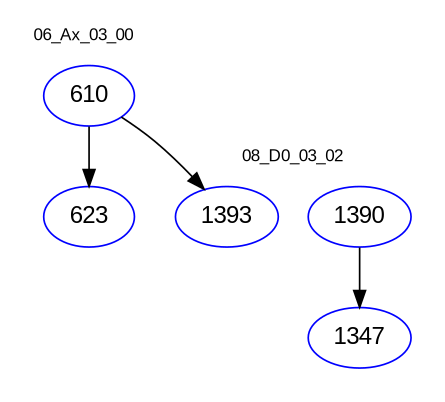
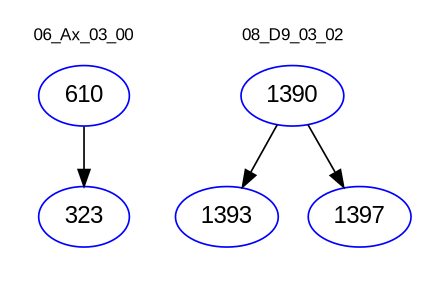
(172, 157) -> (264, 148)
(293, 157) -> (293, 36)
(89, 217) -> (84, 217)
(360, 338) -> (360, 217)
